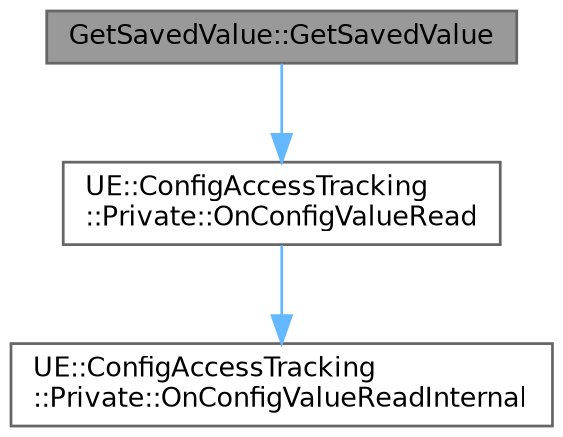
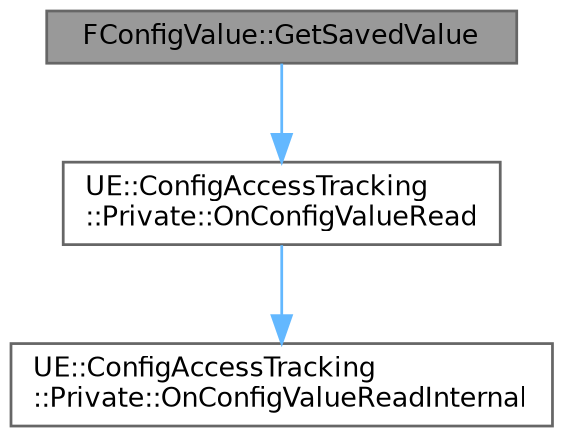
(282, 37) -> (282, 37)
